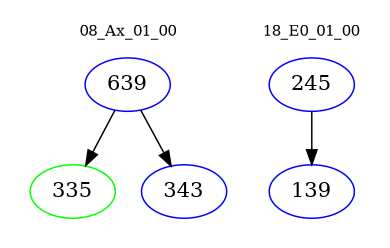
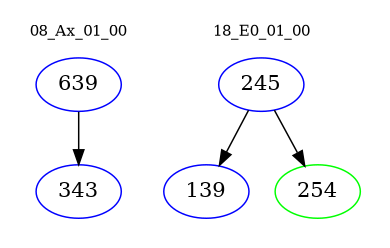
(73, 192) -> none
none -> (318, 192)
